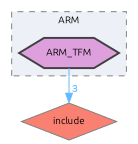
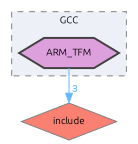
(69, 21) -> (69, 21)
